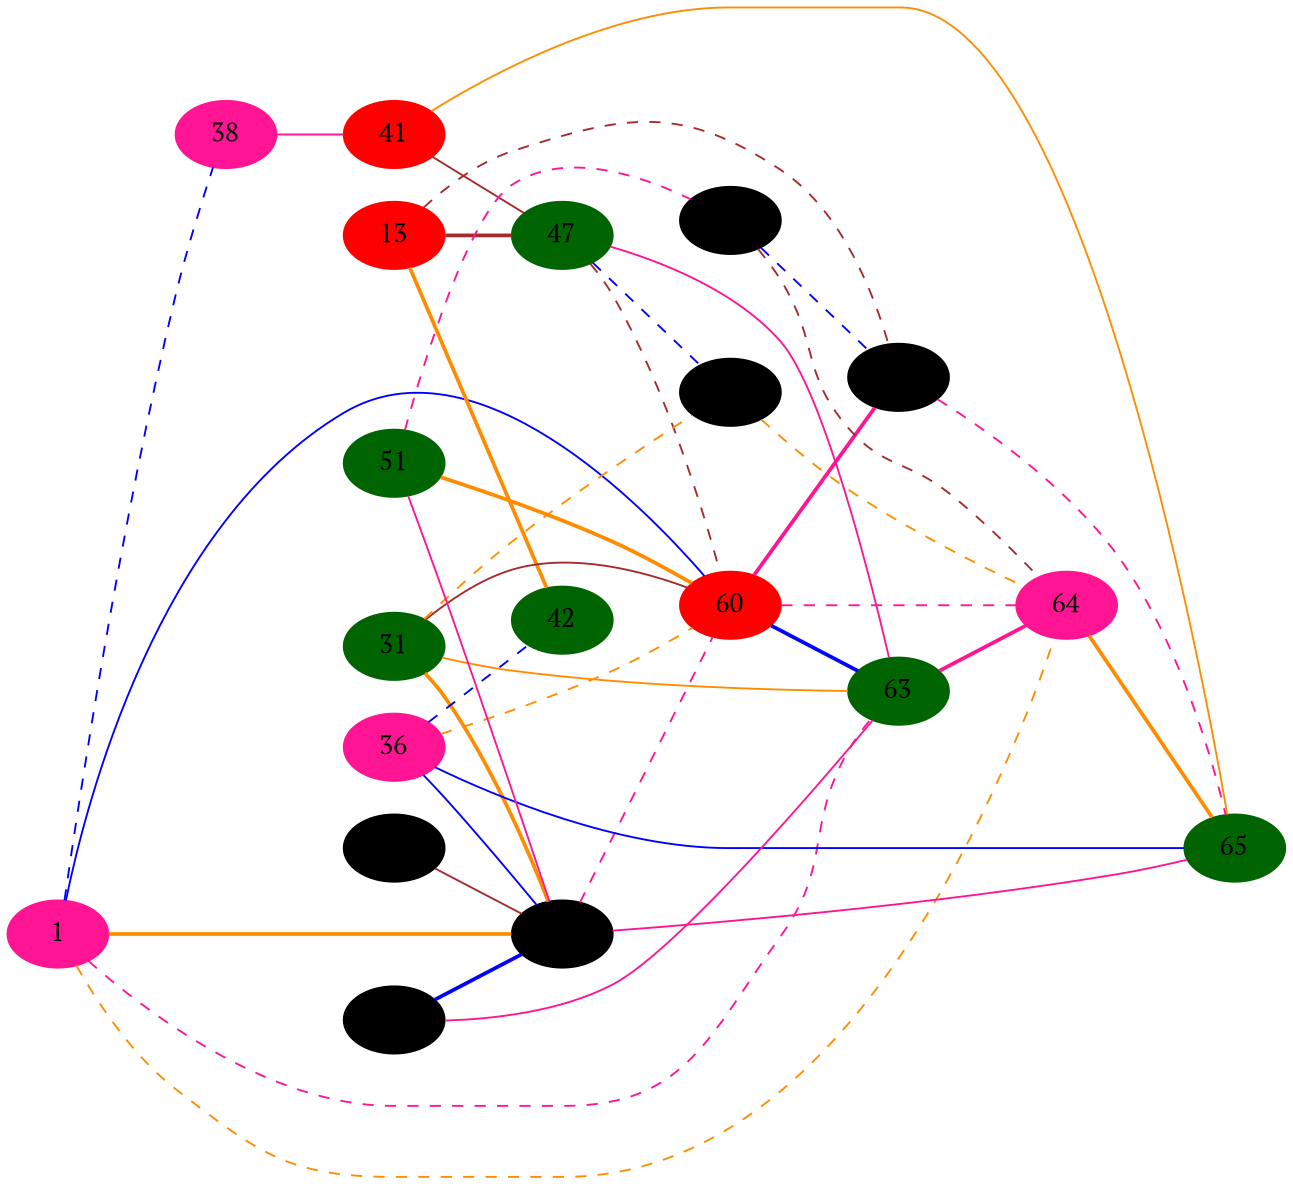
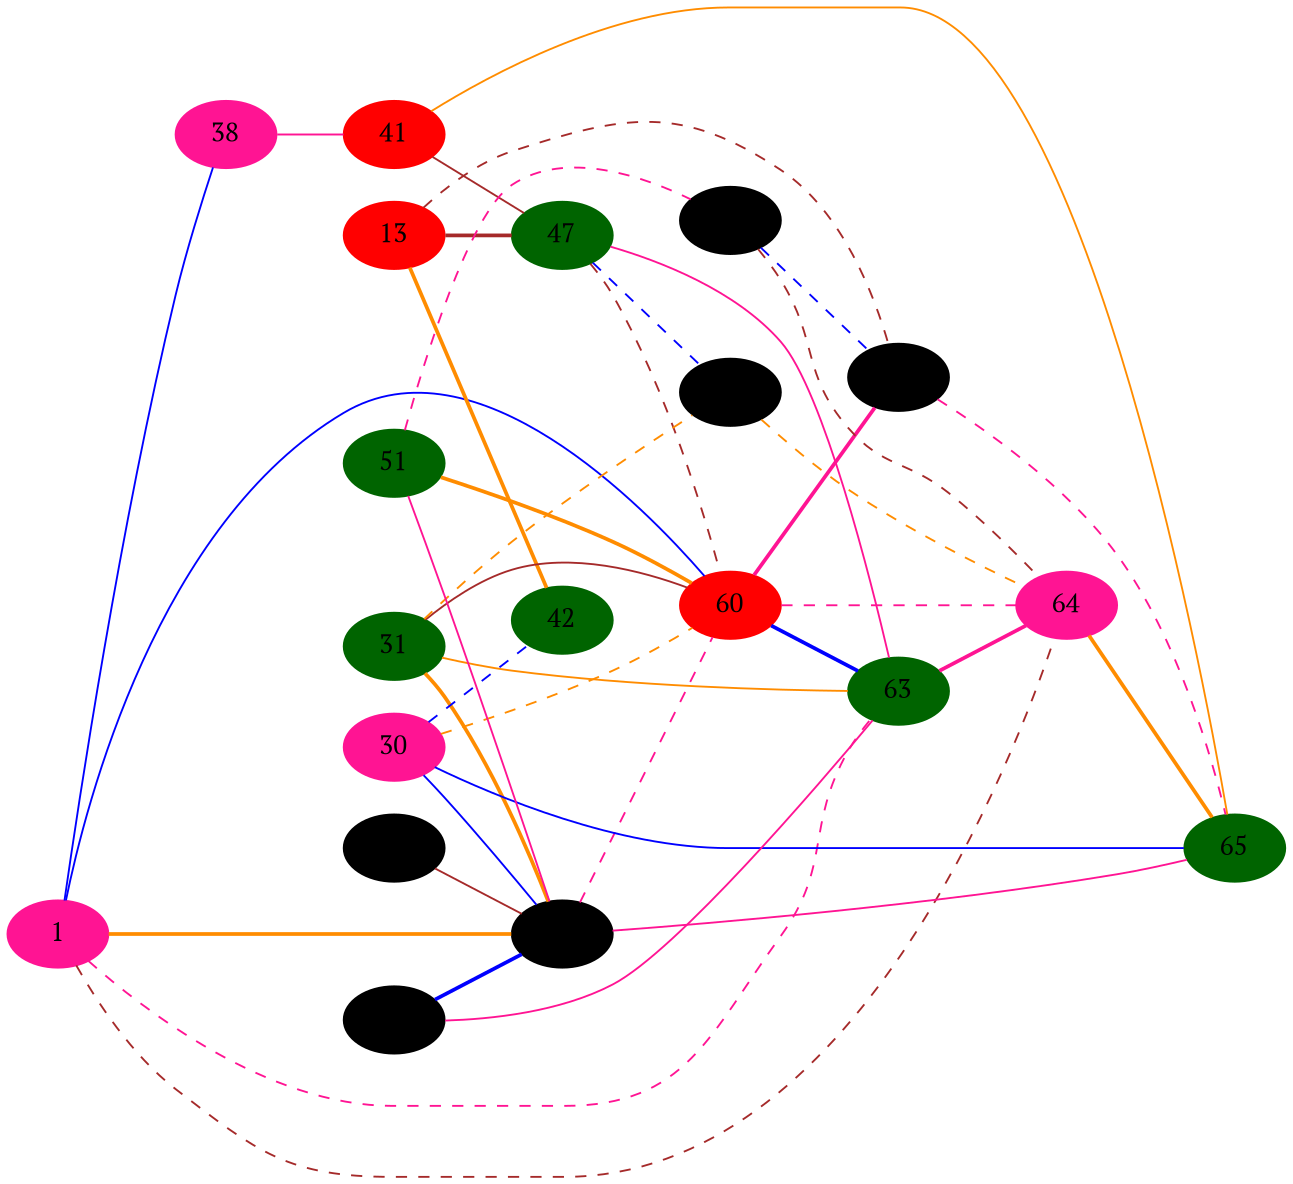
(126, 531) -> (126, 531)
(394, 747) -> (394, 747)
(663, 1159) -> (663, 1159)
